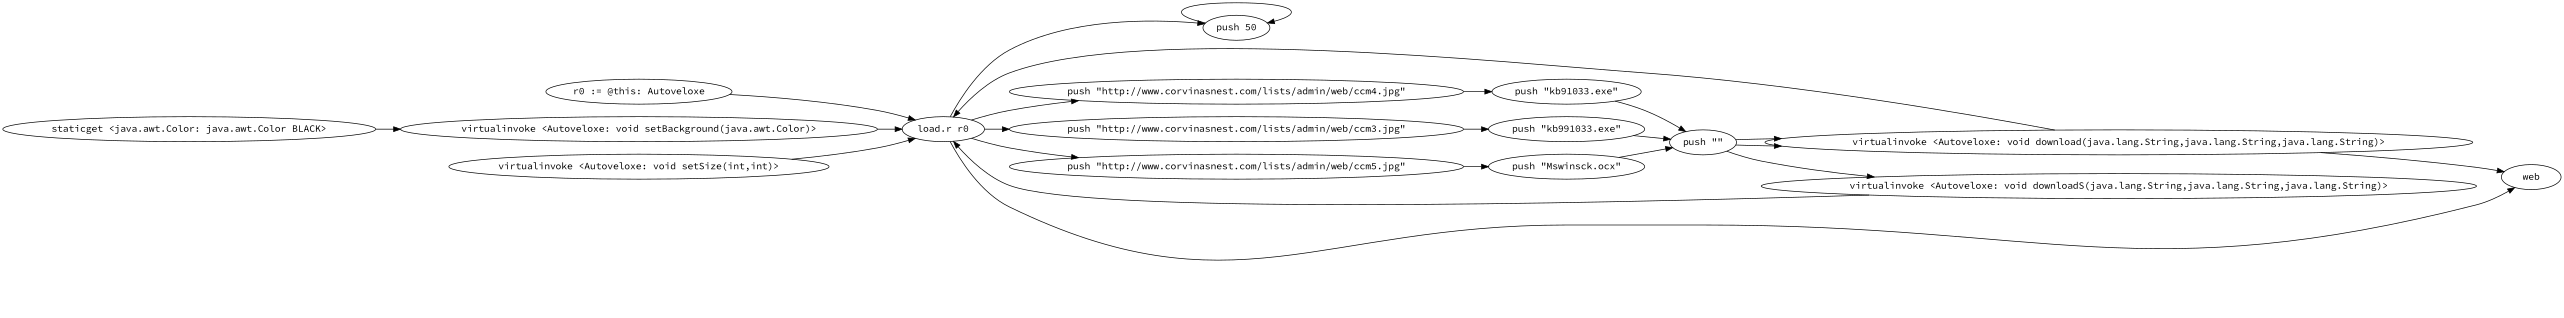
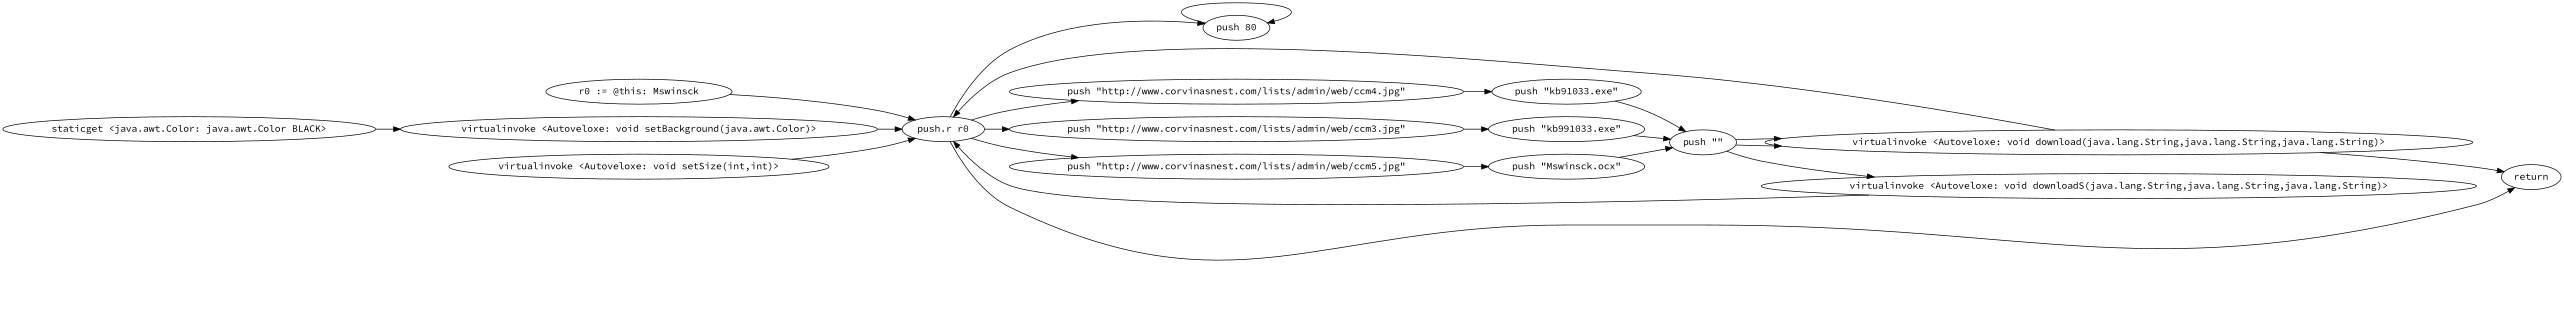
(1236, 28) -> (1236, 28)
(639, 92) -> (639, 92)
(943, 129) -> (943, 129)
(2531, 177) -> (2531, 177)
